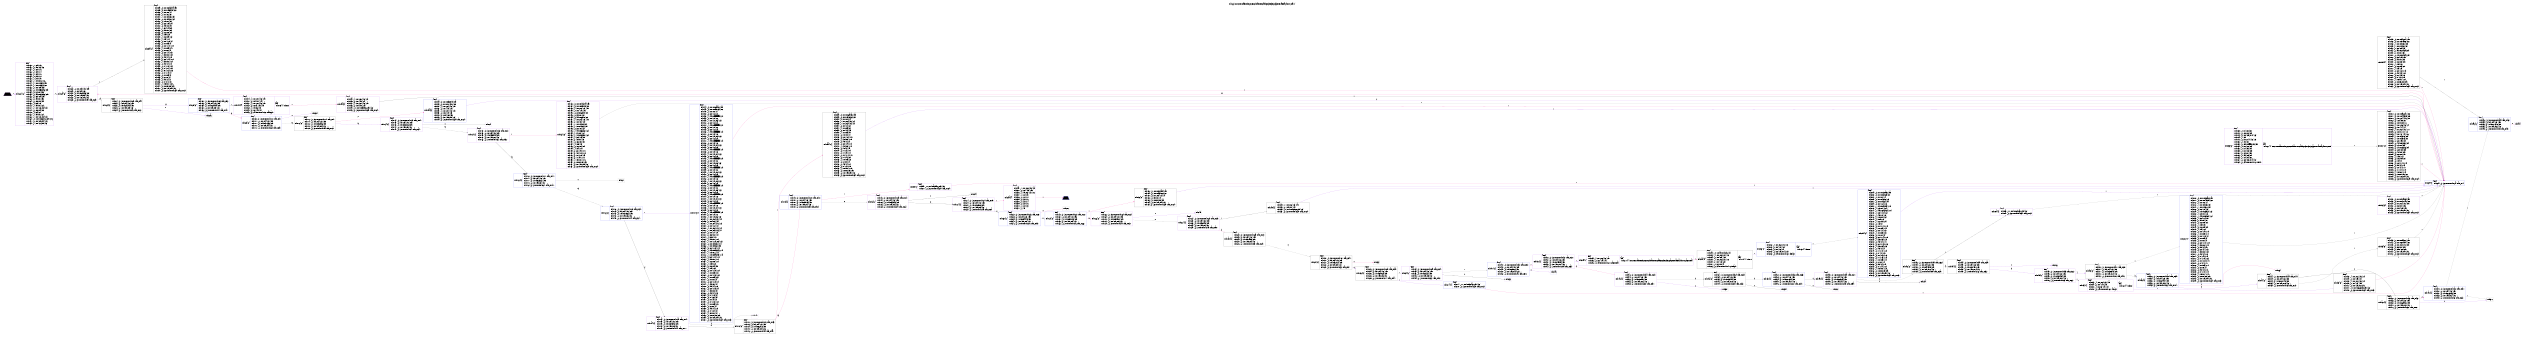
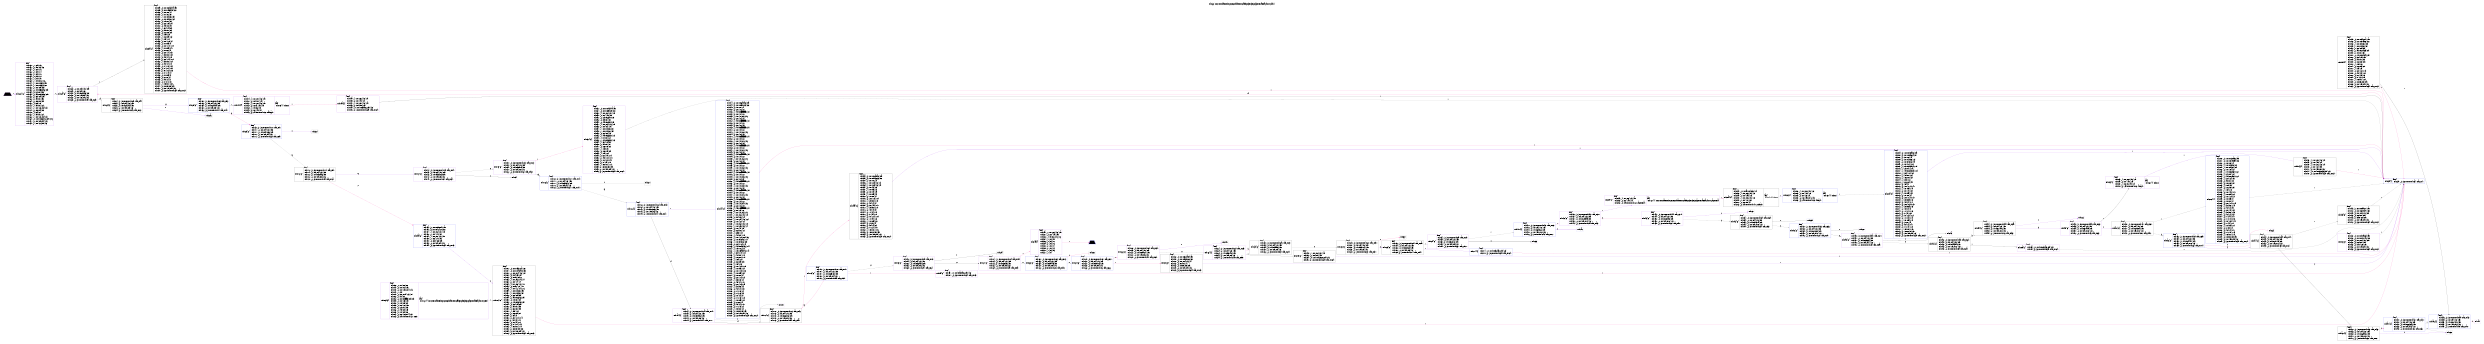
(1484, 100) -> (470, 265)
